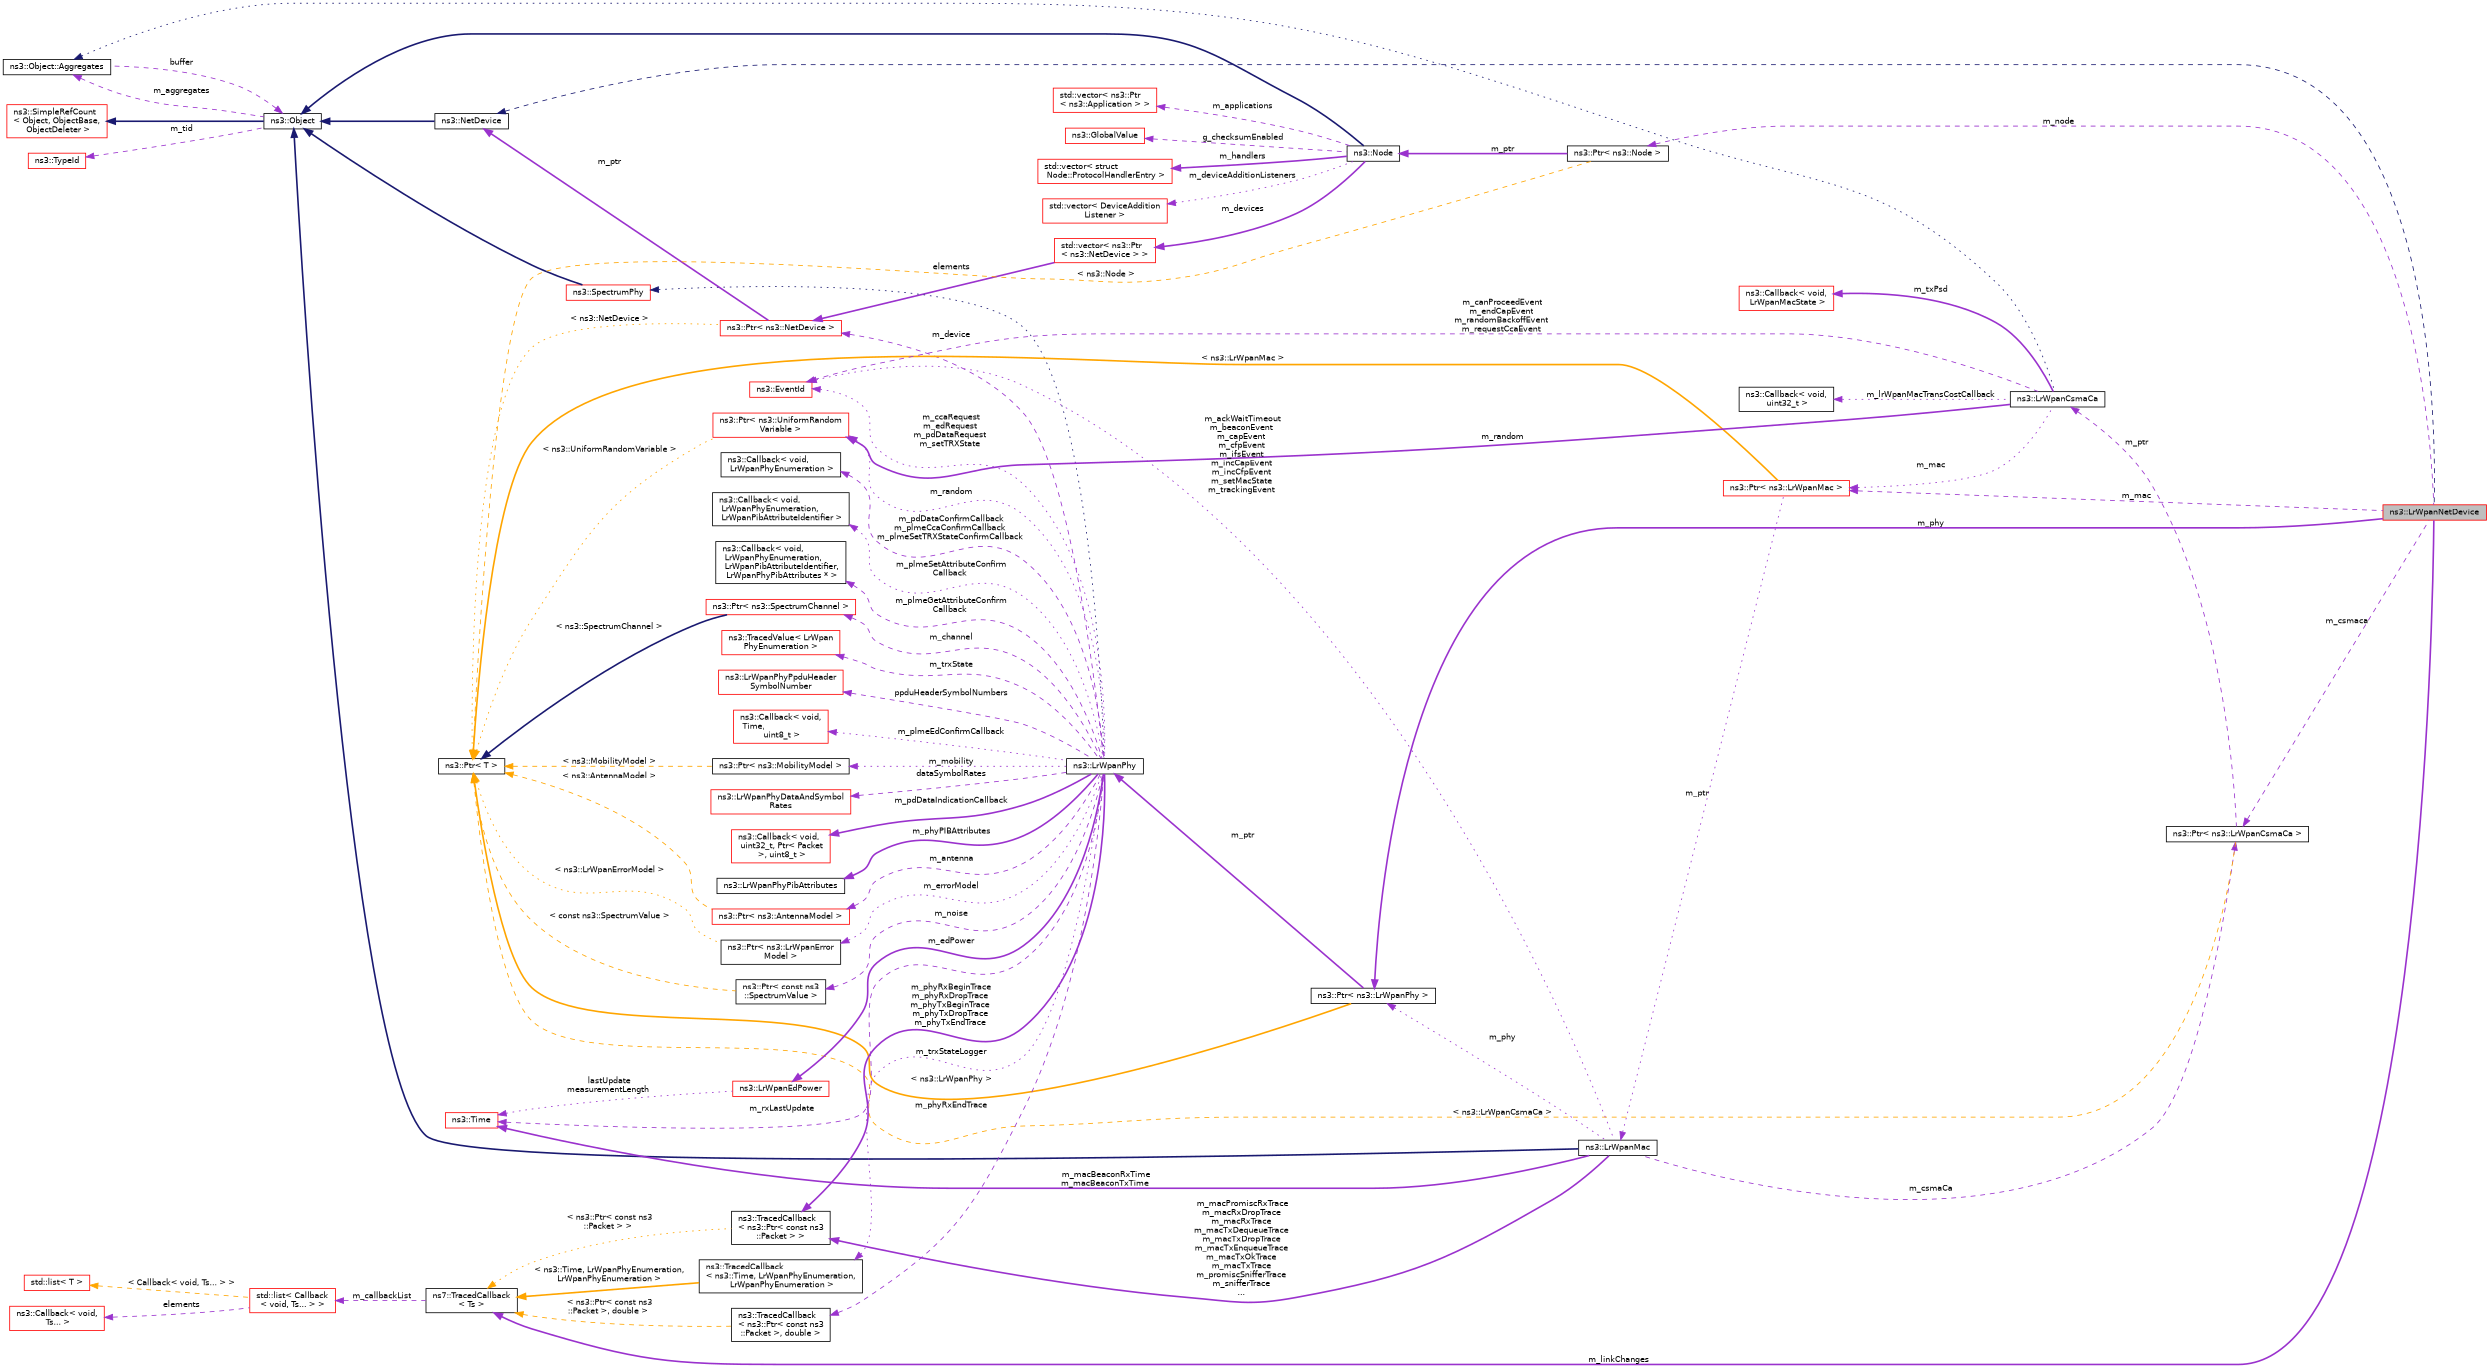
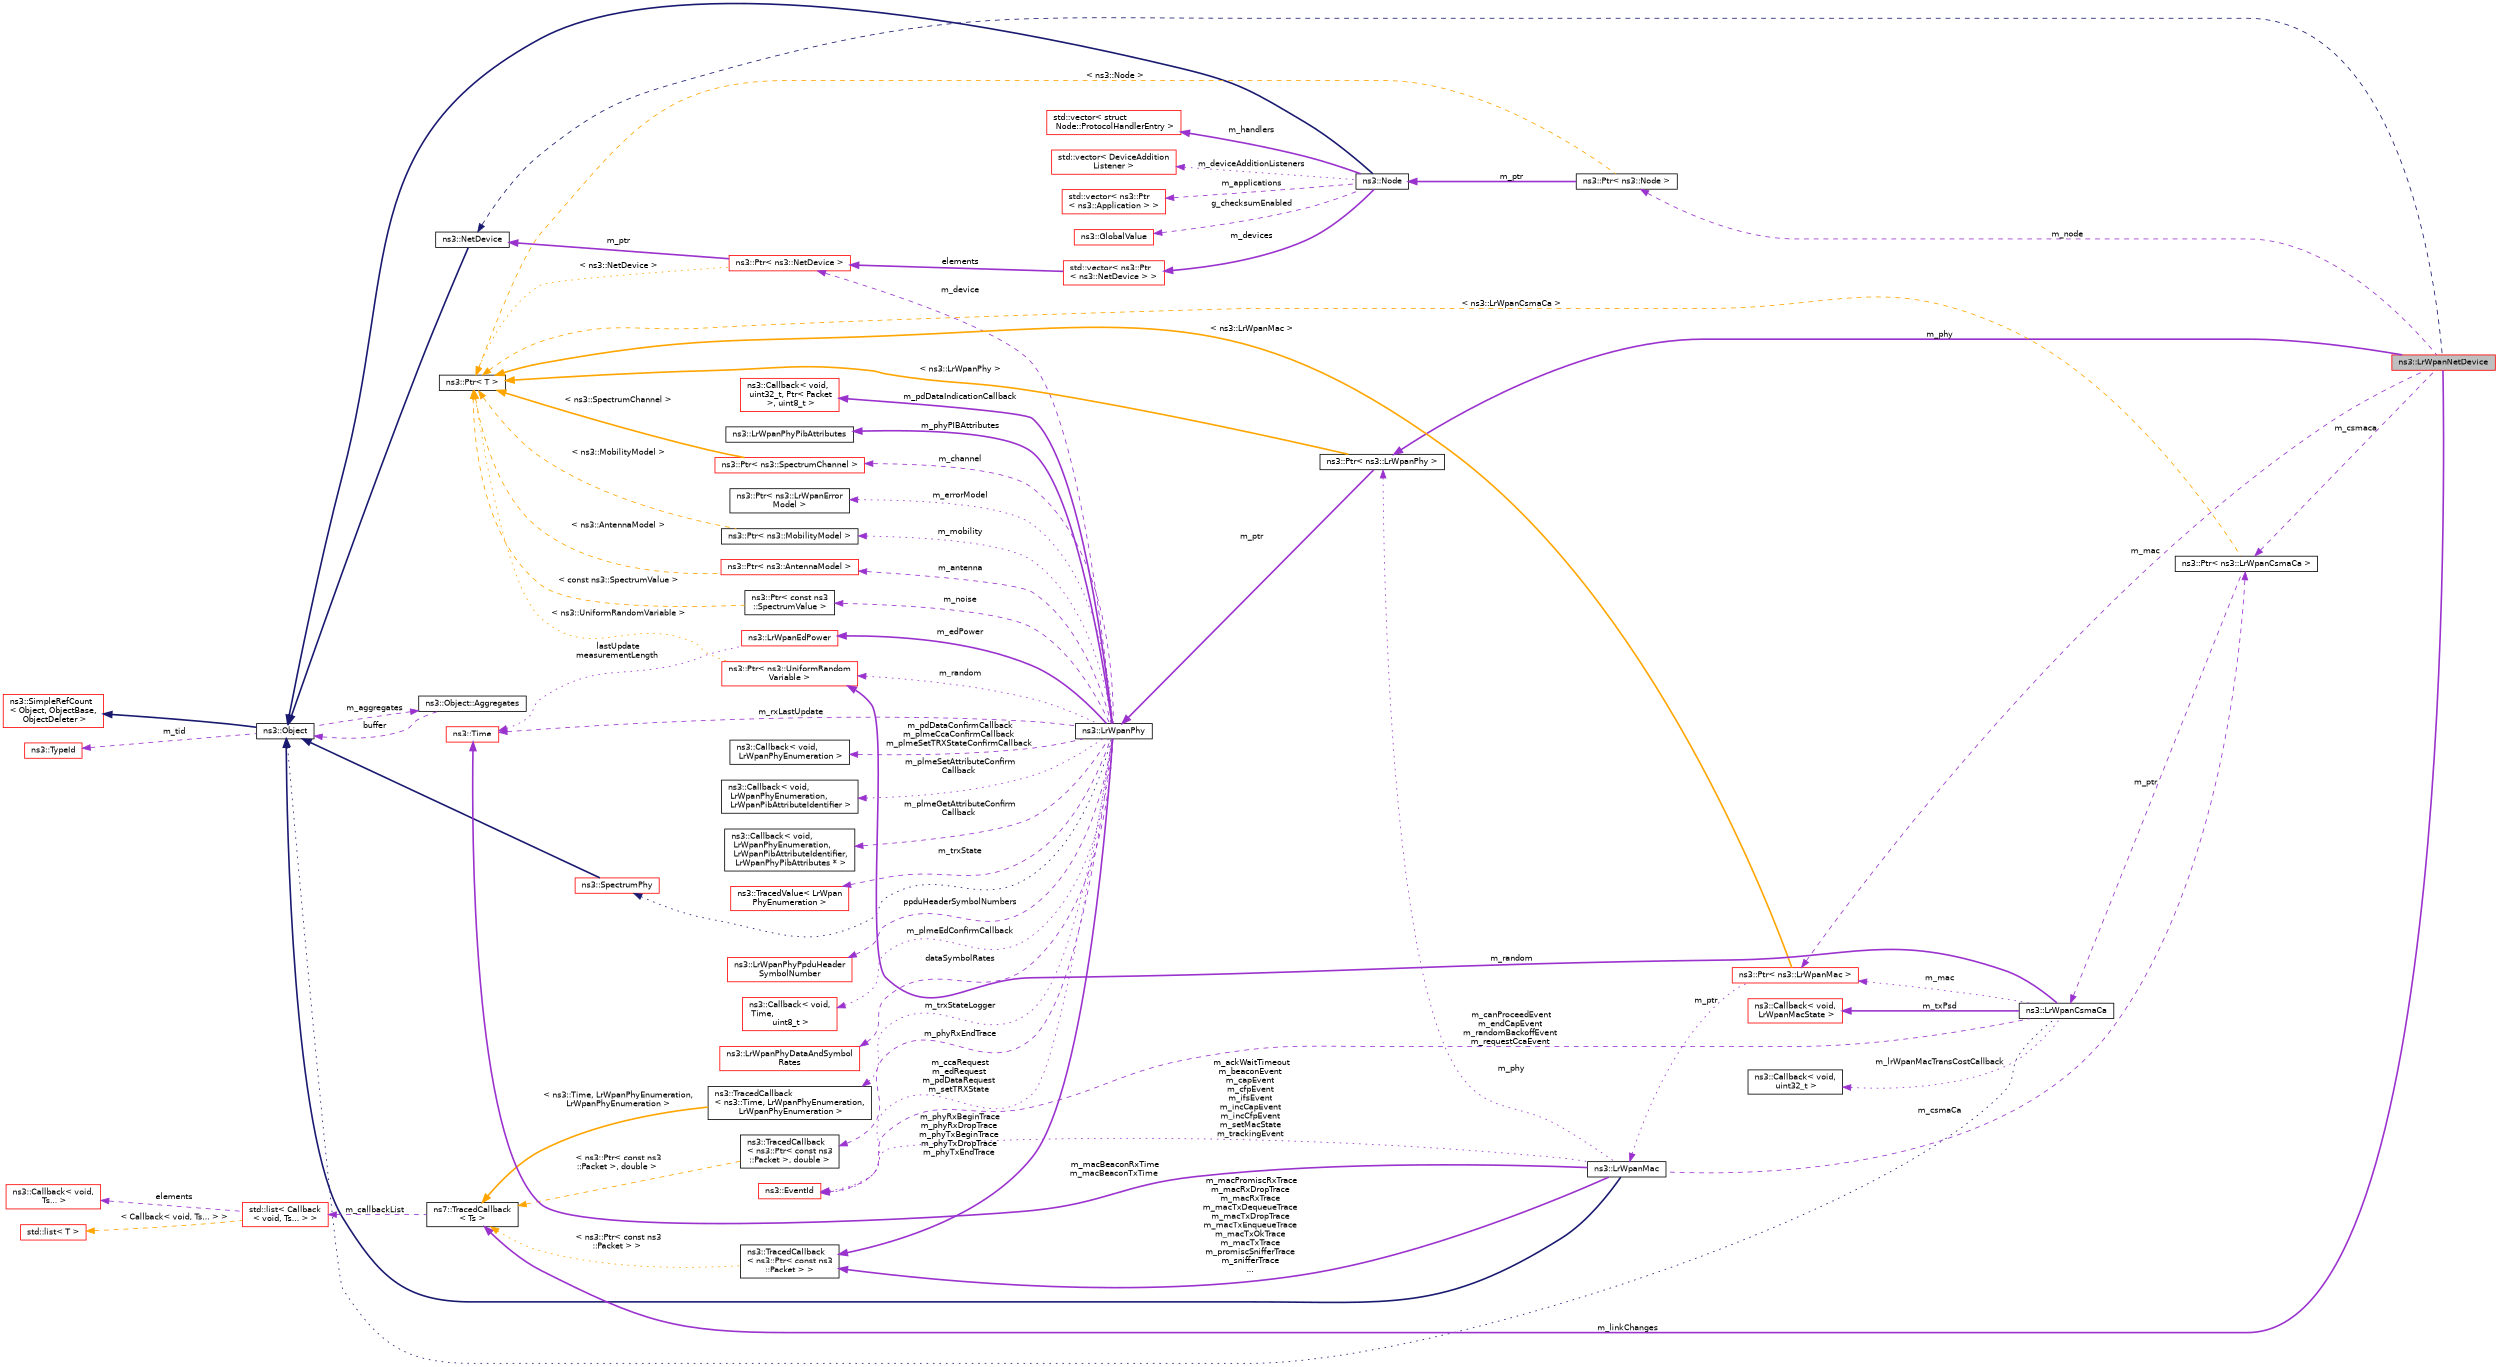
(1124, 8) -> (961, 1363)
(602, 673) -> (624, 428)
(580, 892) -> none
